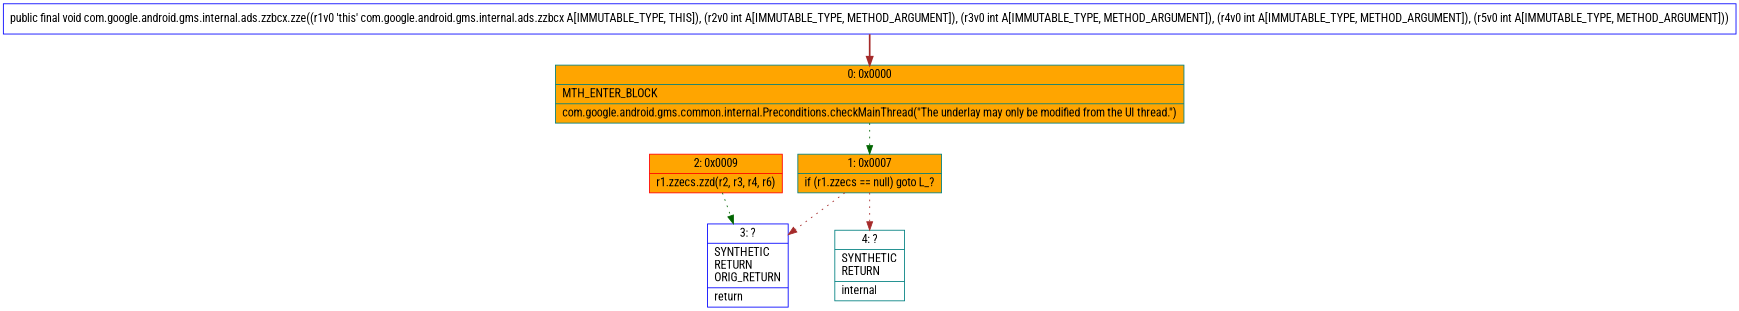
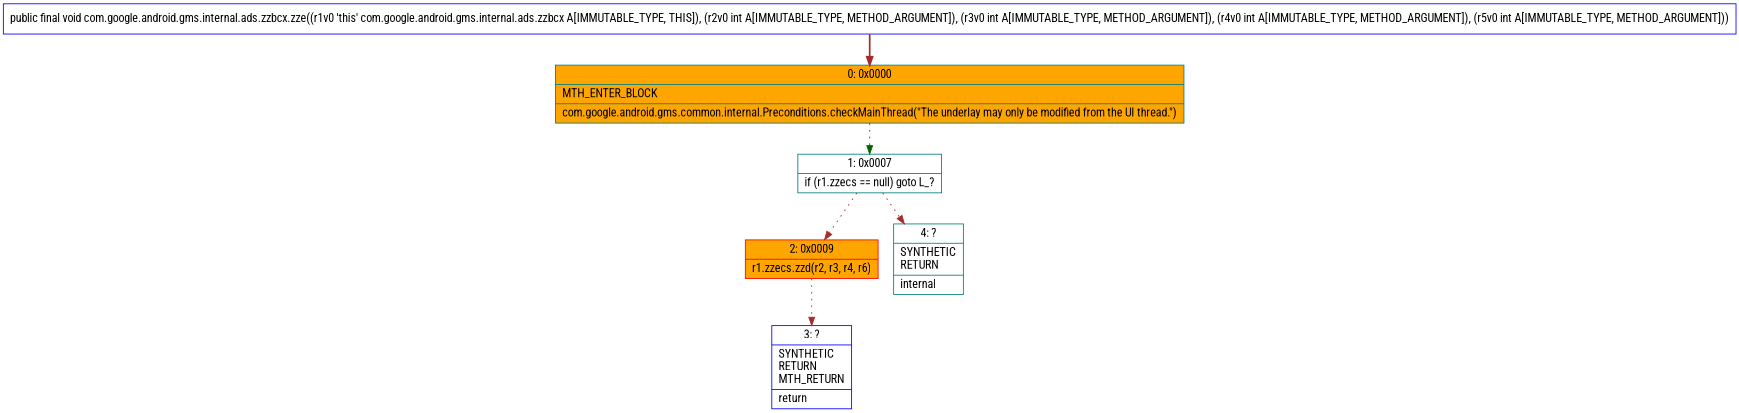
(870, 174) -> (870, 174)
(726, 204) -> (812, 298)
(820, 211) -> (843, 213)
(748, 278) -> (812, 379)
